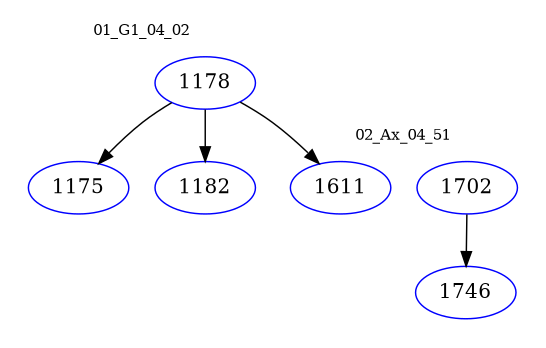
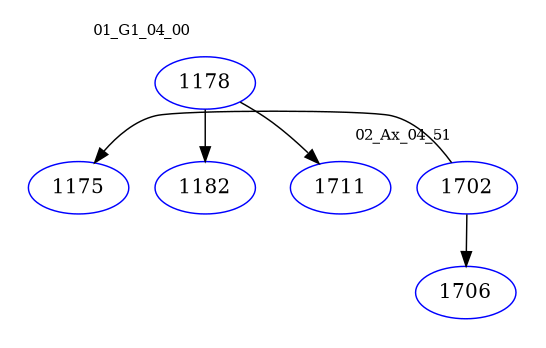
(142, 31) -> (142, 31)
(139, 125) -> (281, 111)
(341, 188) -> (341, 188)
(466, 293) -> (466, 293)
